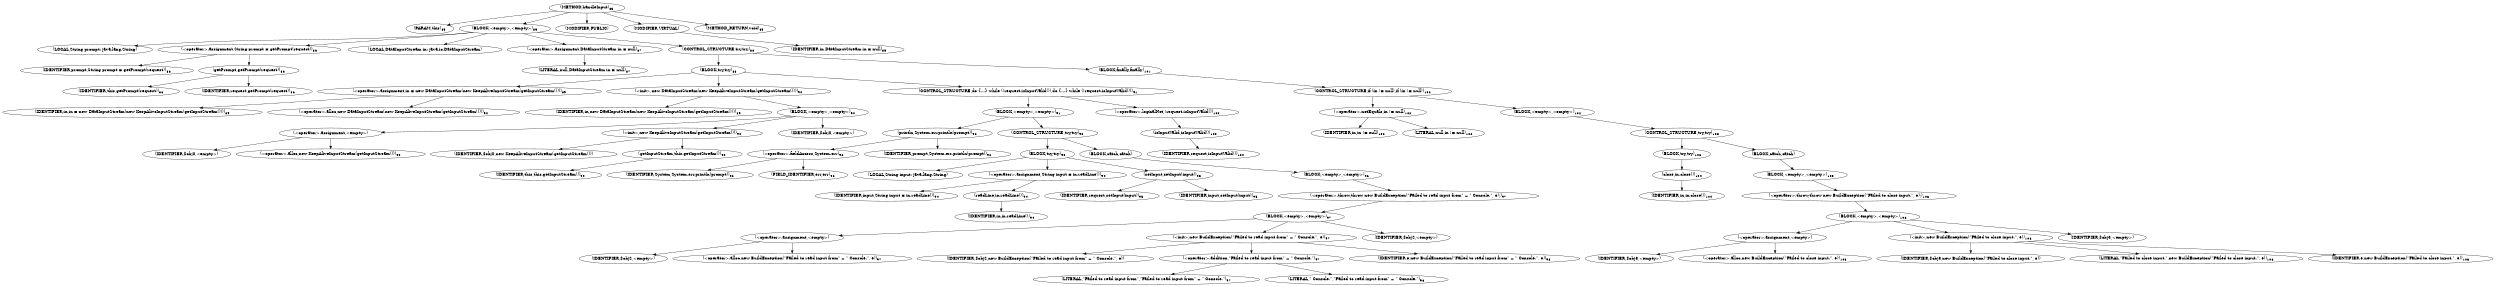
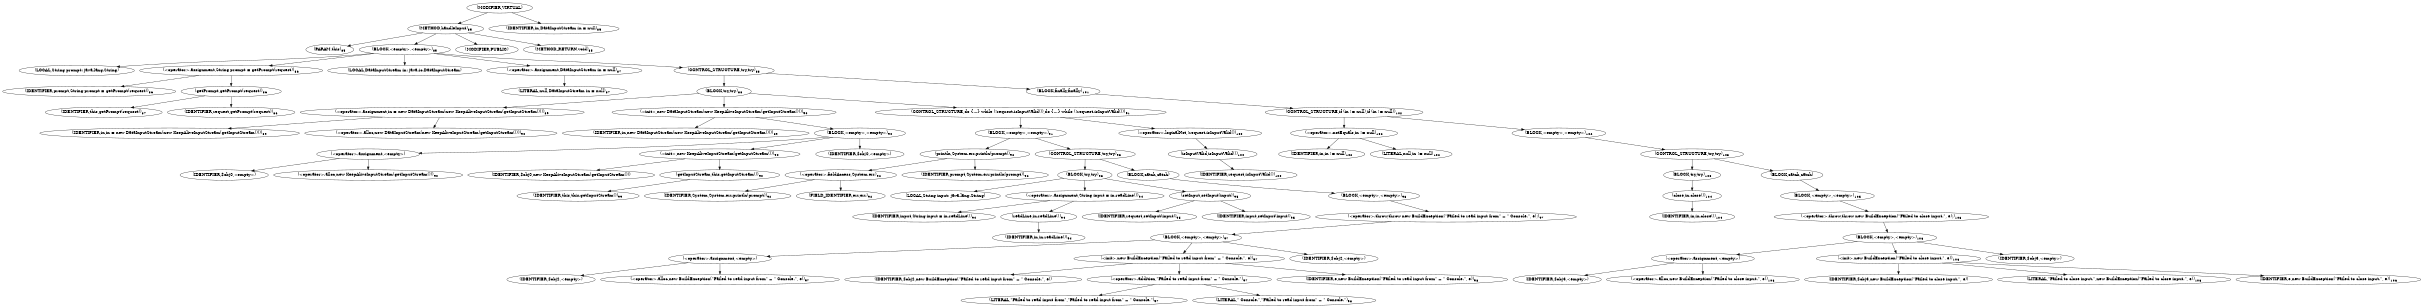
(620, 18) -> (474, 18)
(161, 91) -> (144, 112)
